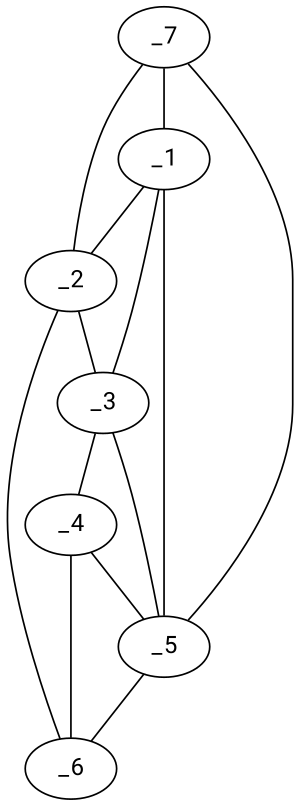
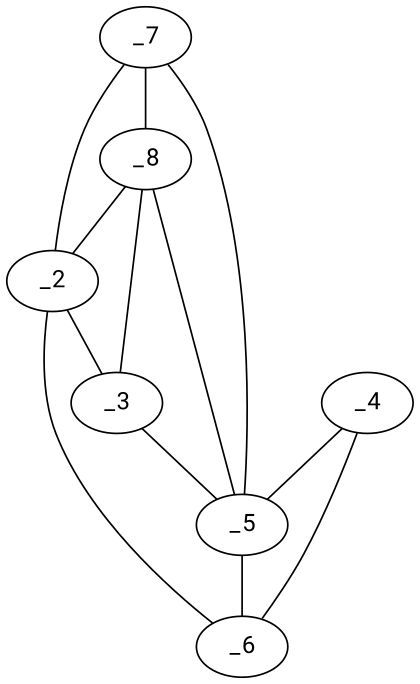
(164, 159) -> (146, 159)
(87, 464) -> none
